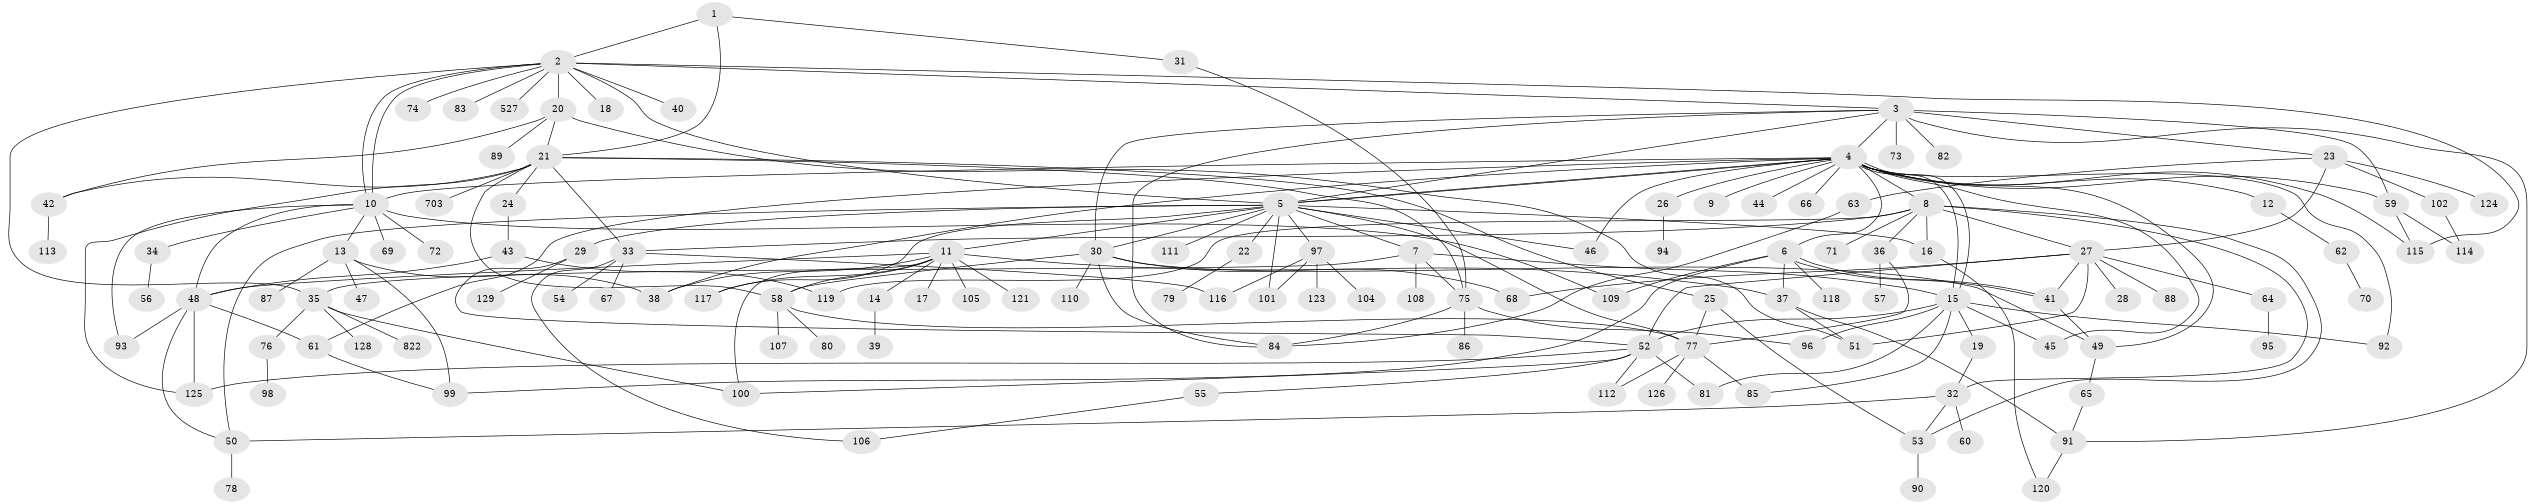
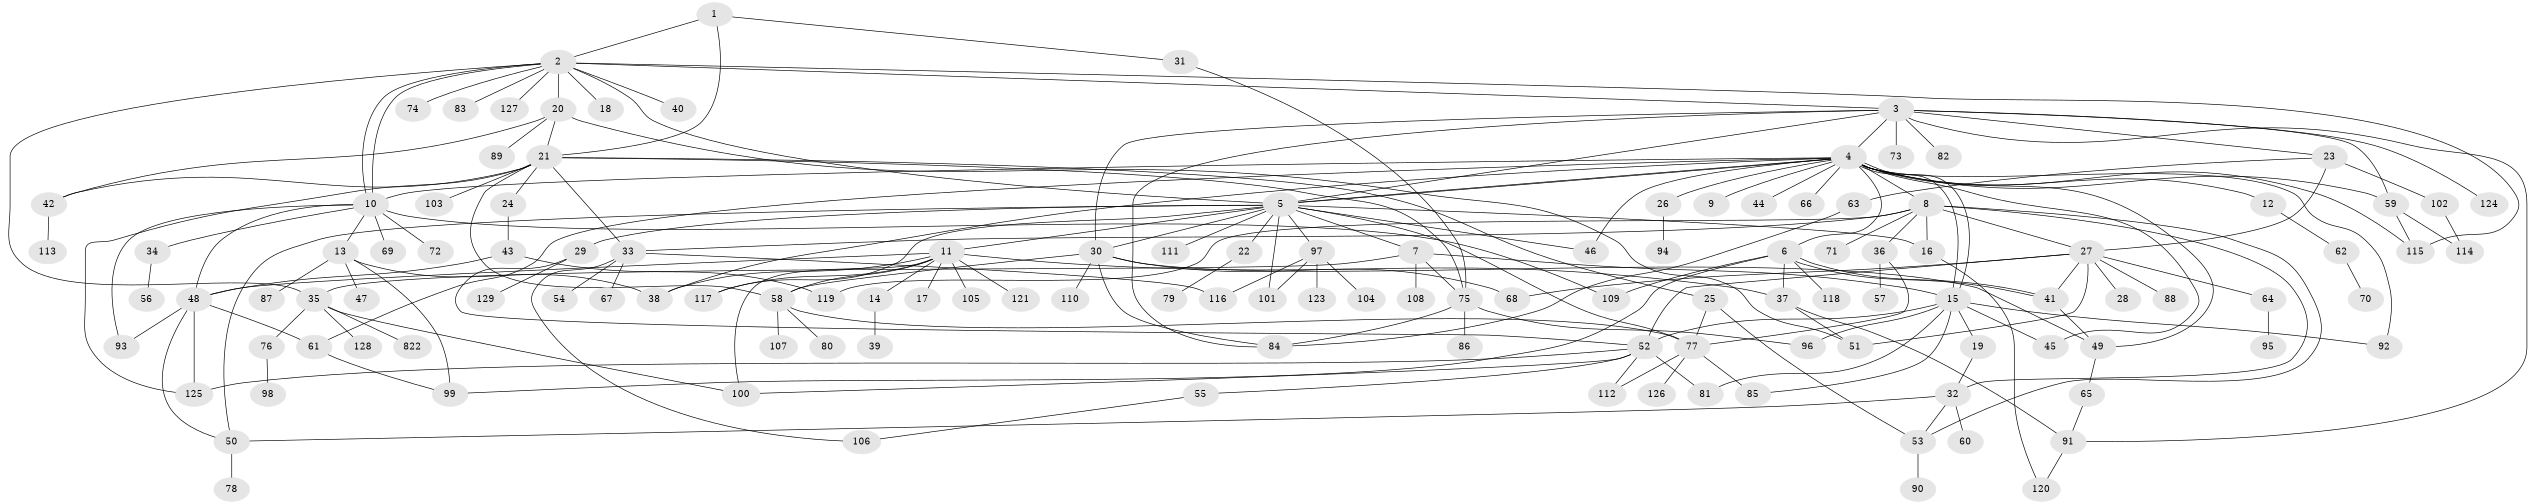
(509, 110) -> (509, 110)
(2411, 176) -> (2202, 123)
(434, 205) -> (434, 205)
